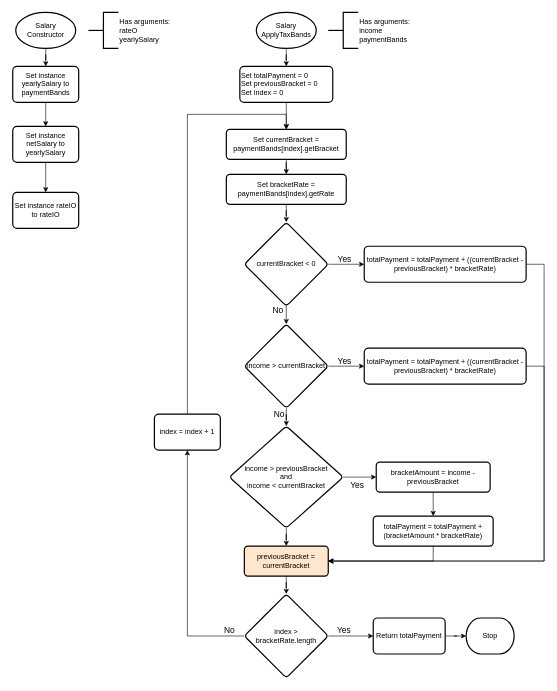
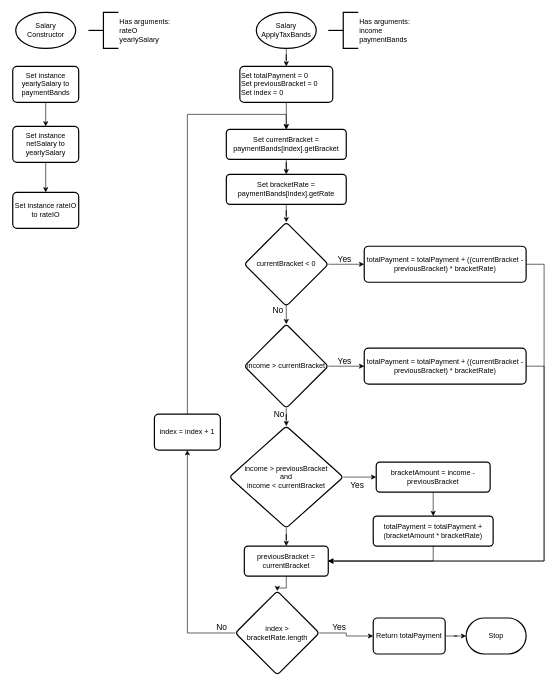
(46, 57) -> none
(287, 561) -> (287, 561)
(287, 636) -> (278, 633)
(491, 636) -> (497, 636)
